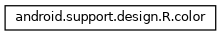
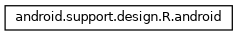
(110, 18) -> (119, 18)
